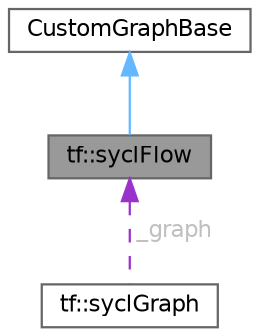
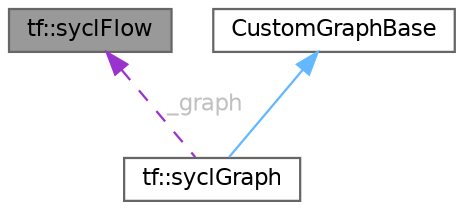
(130, 105) -> (266, 113)
